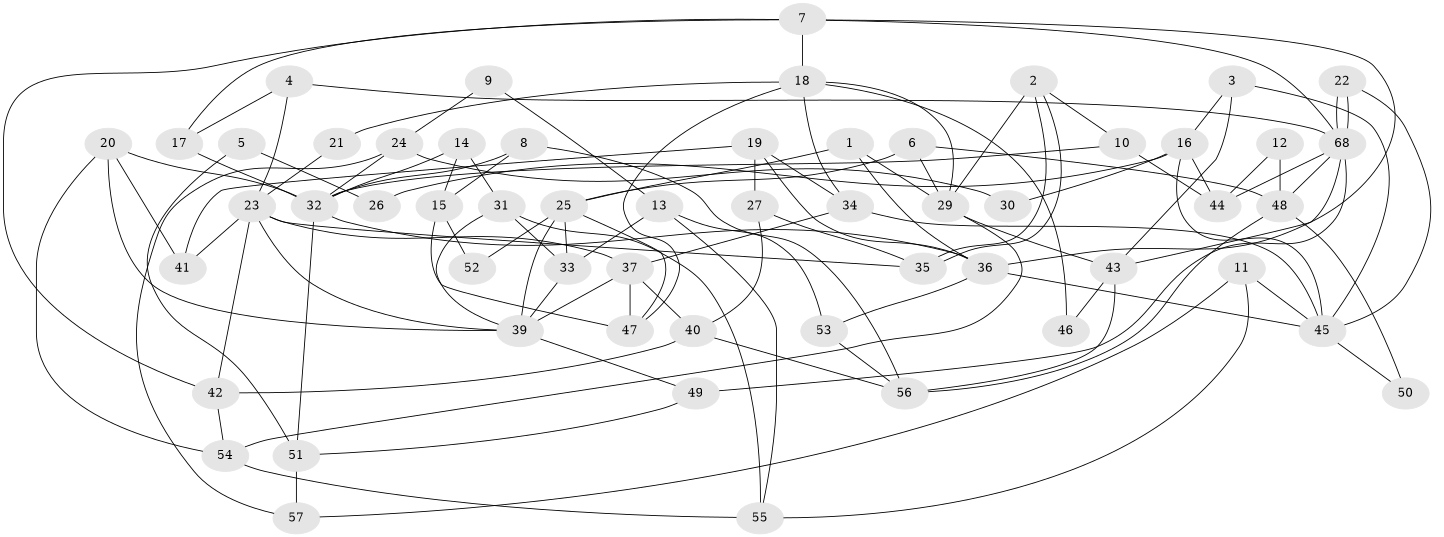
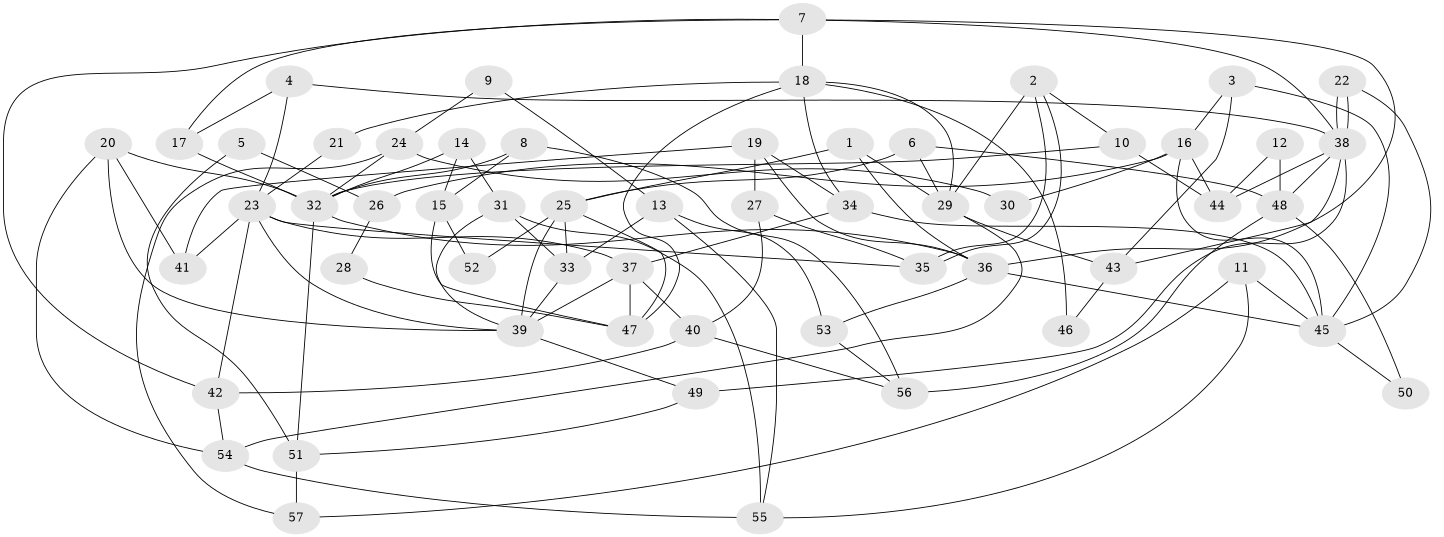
(1342, 144) -> (1342, 144)
none -> (344, 269)
(1047, 369) -> none
